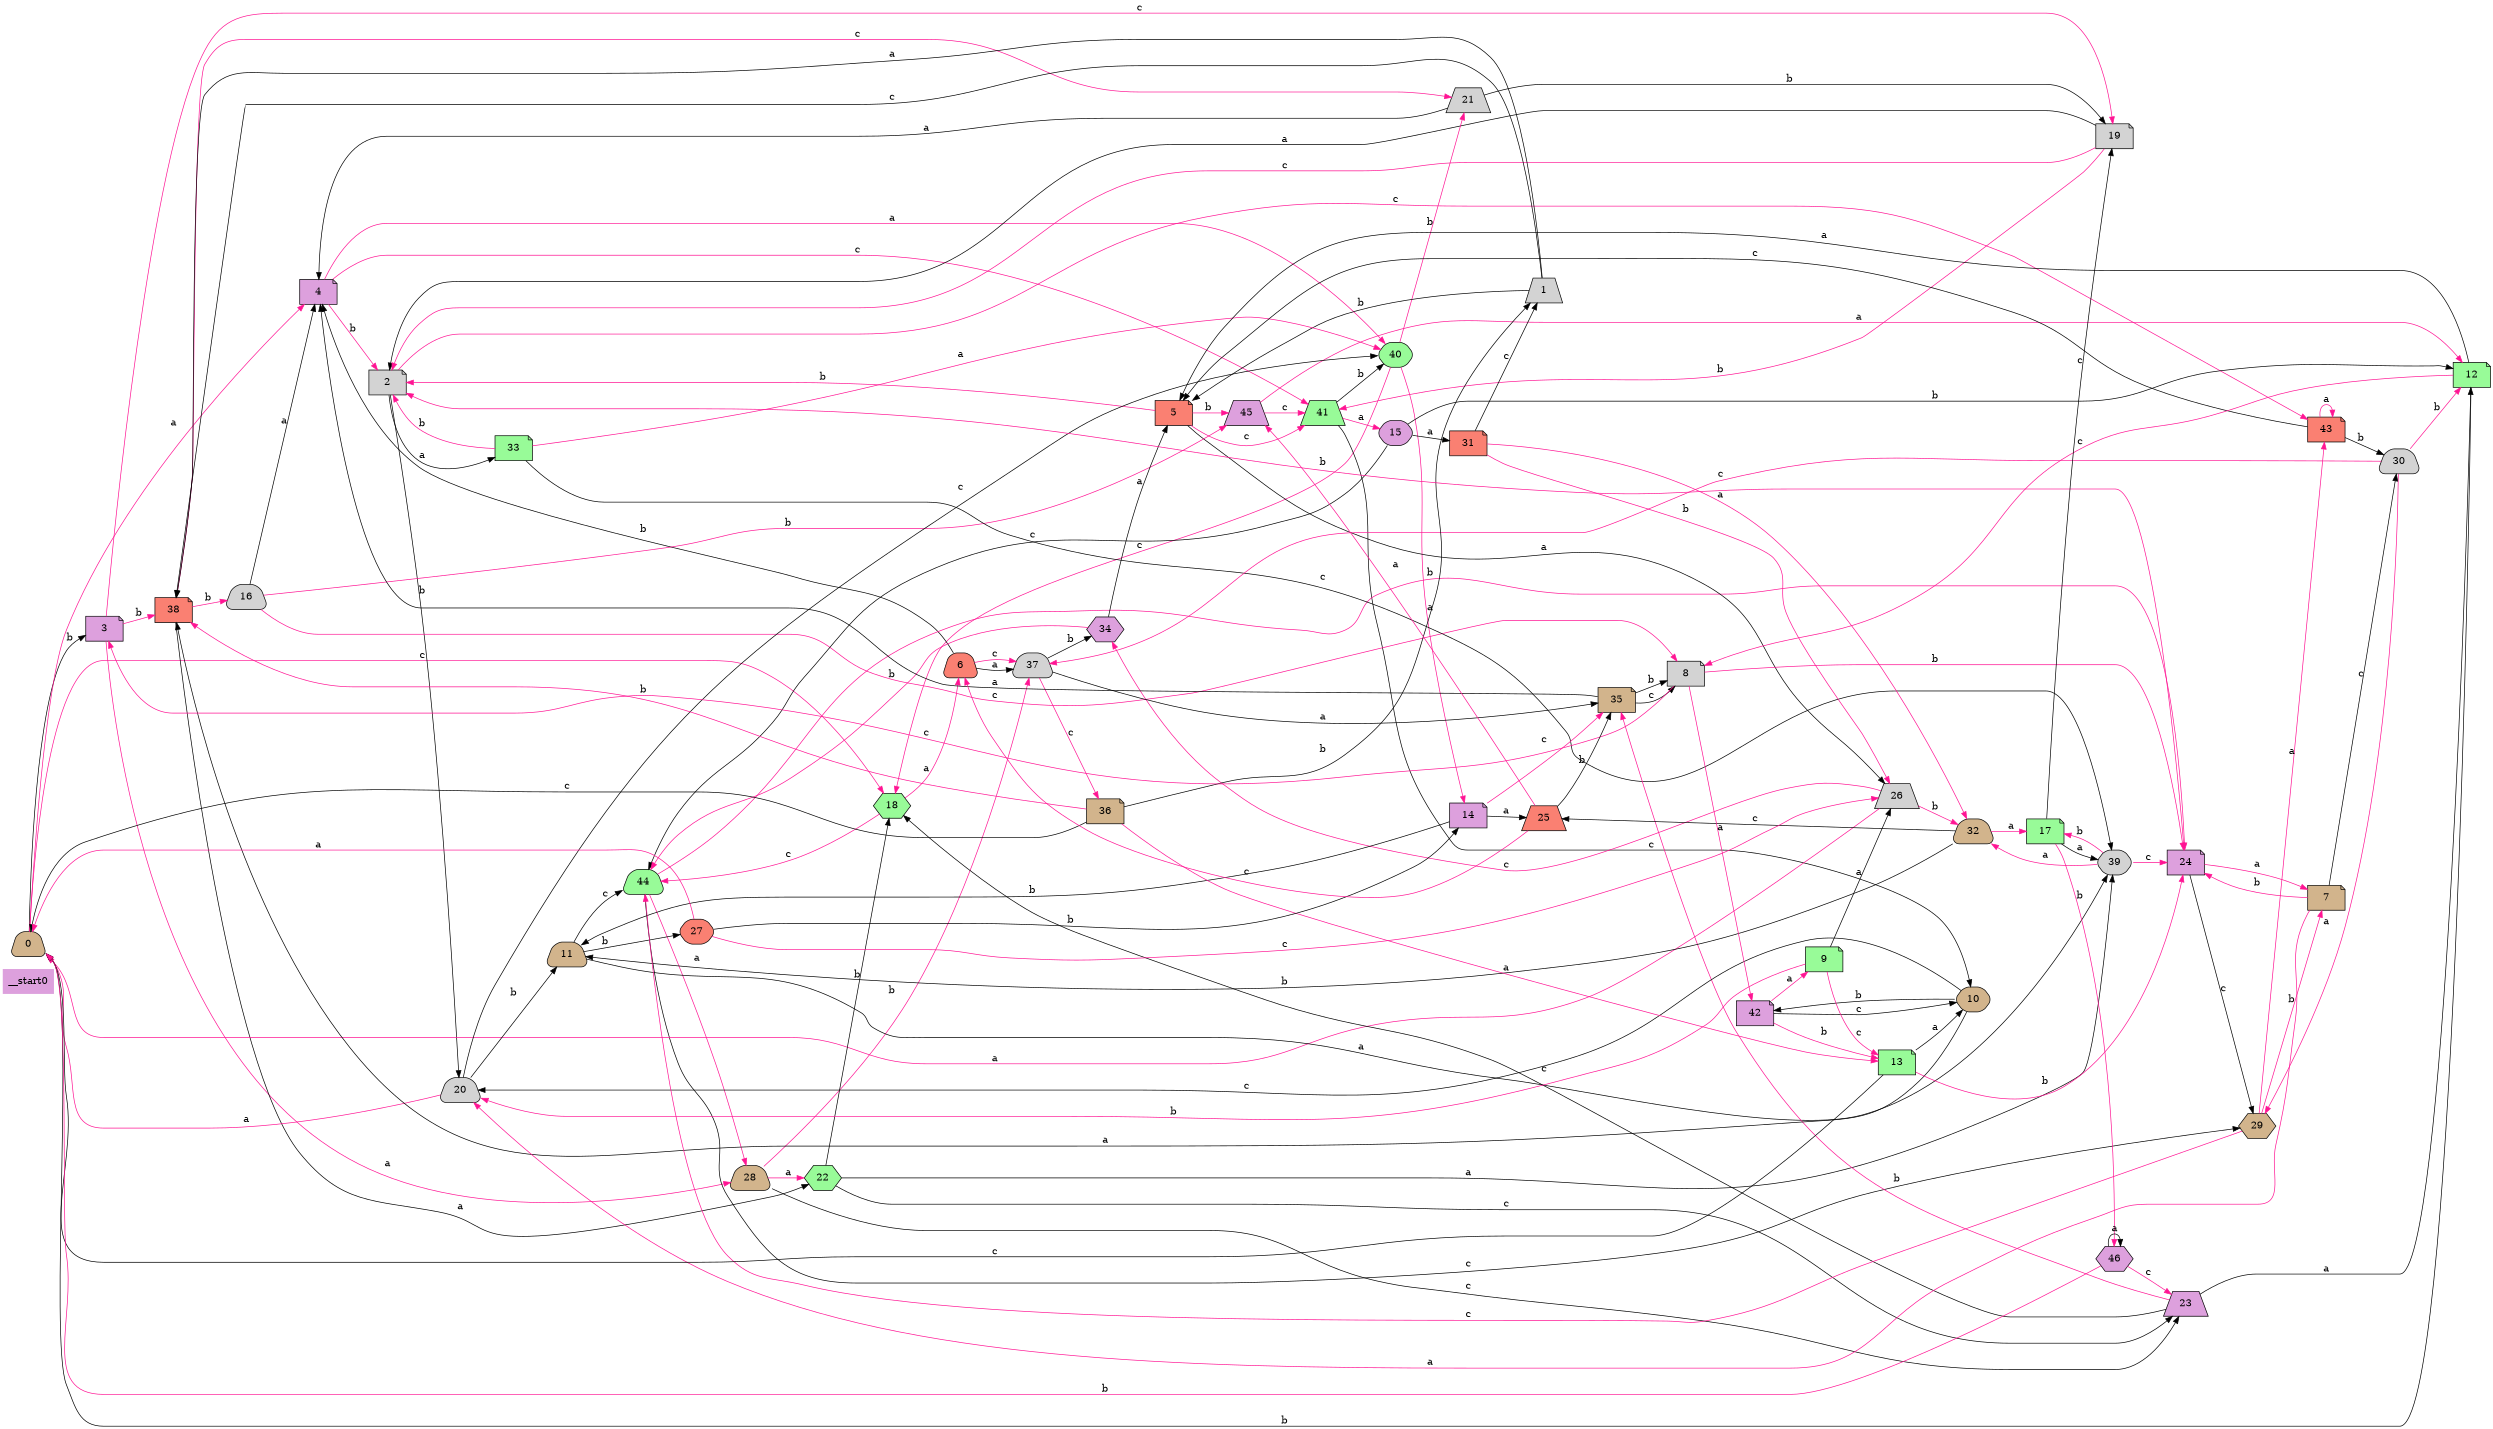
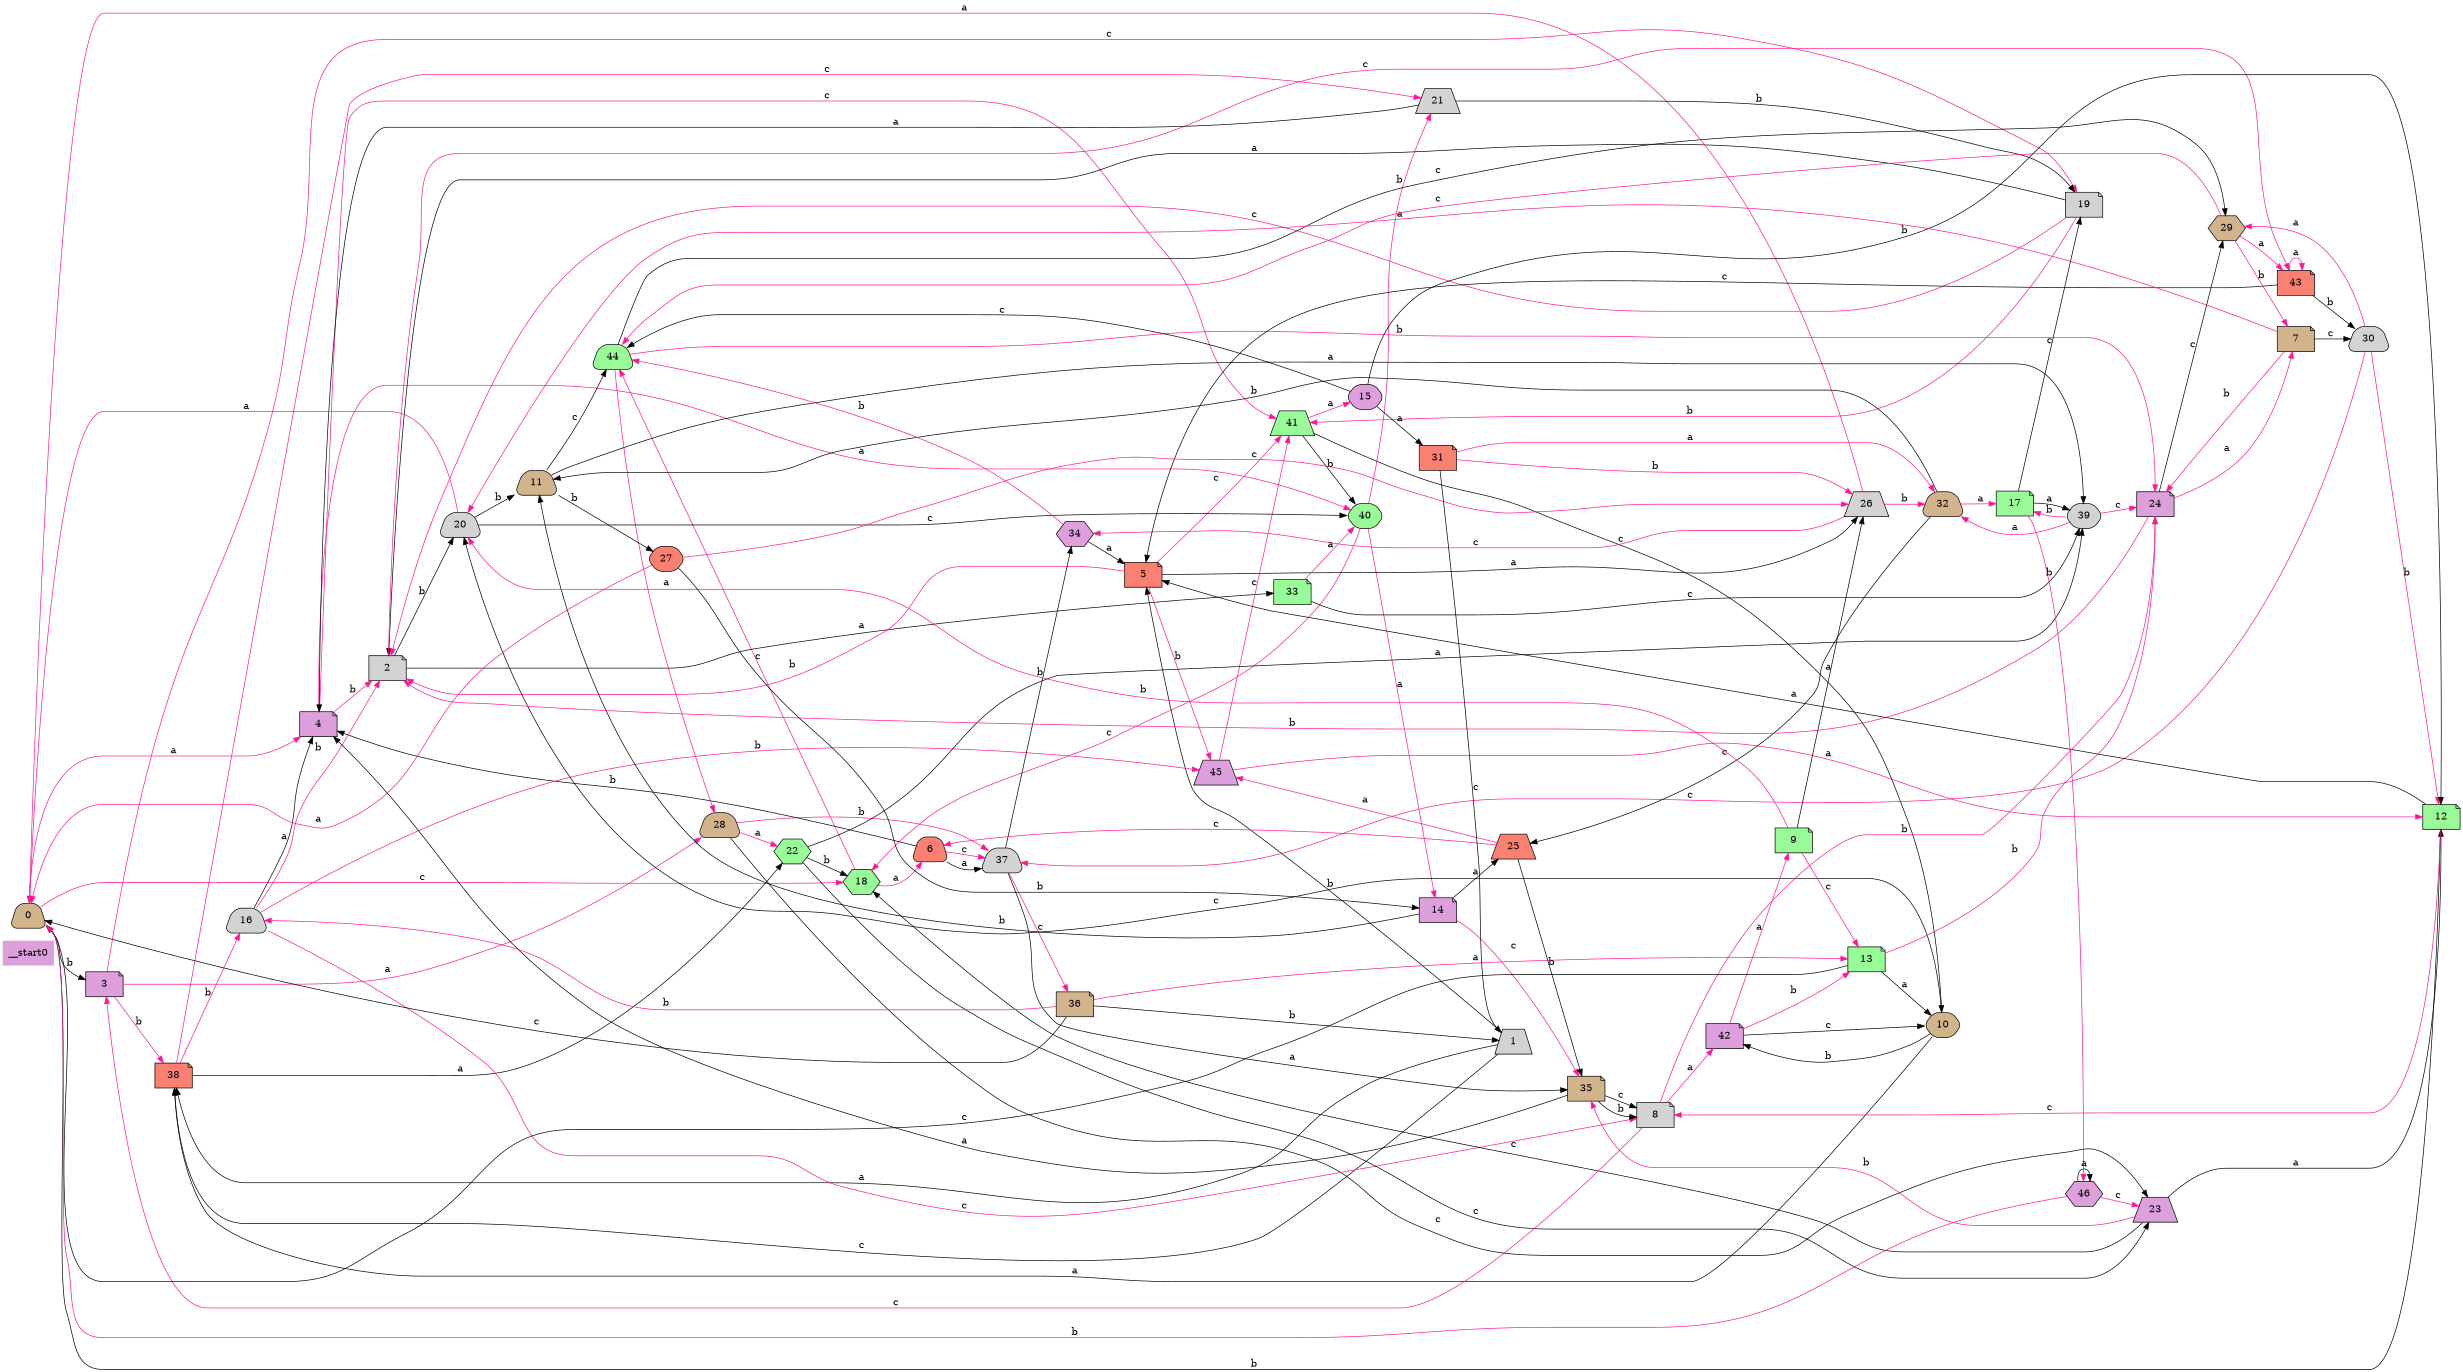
(438, 439) -> (309, 794)
(664, 705) -> (656, 1009)
